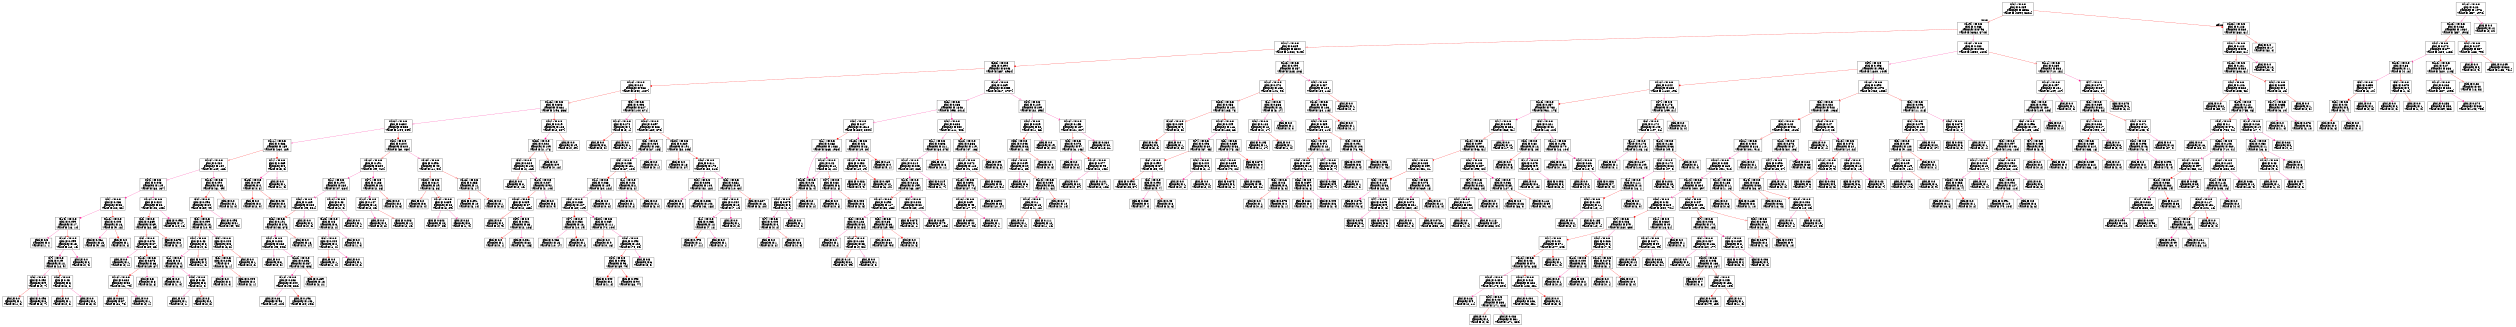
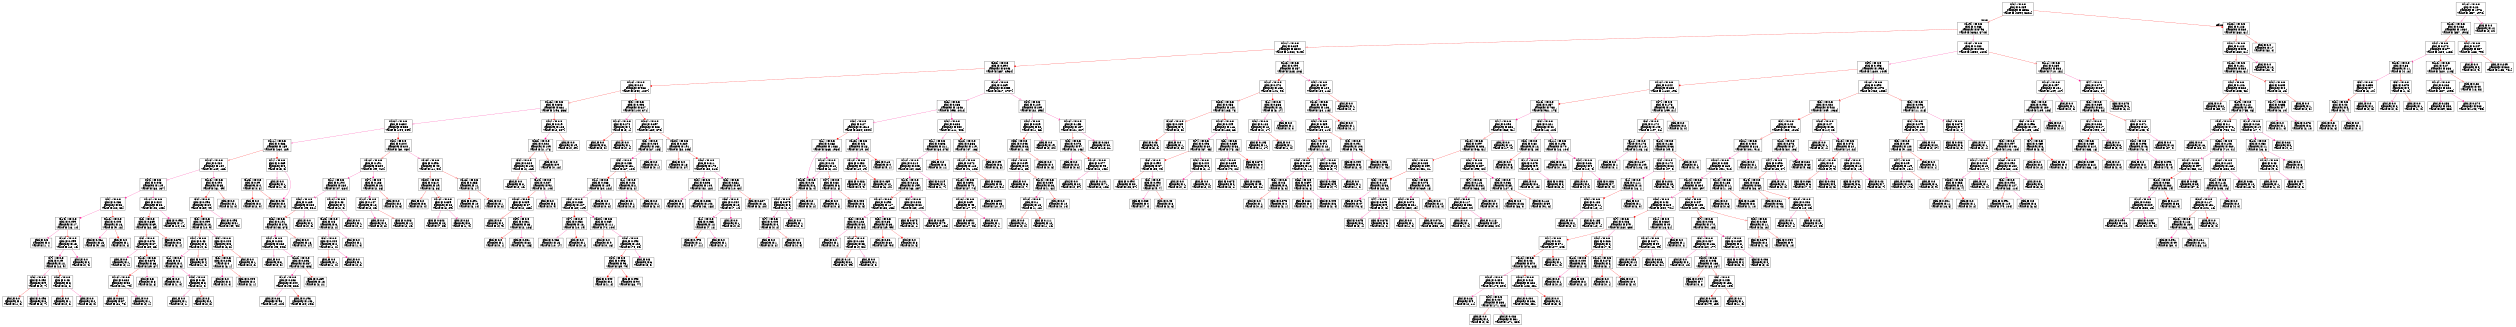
(265, 174) -> (291, 185)
